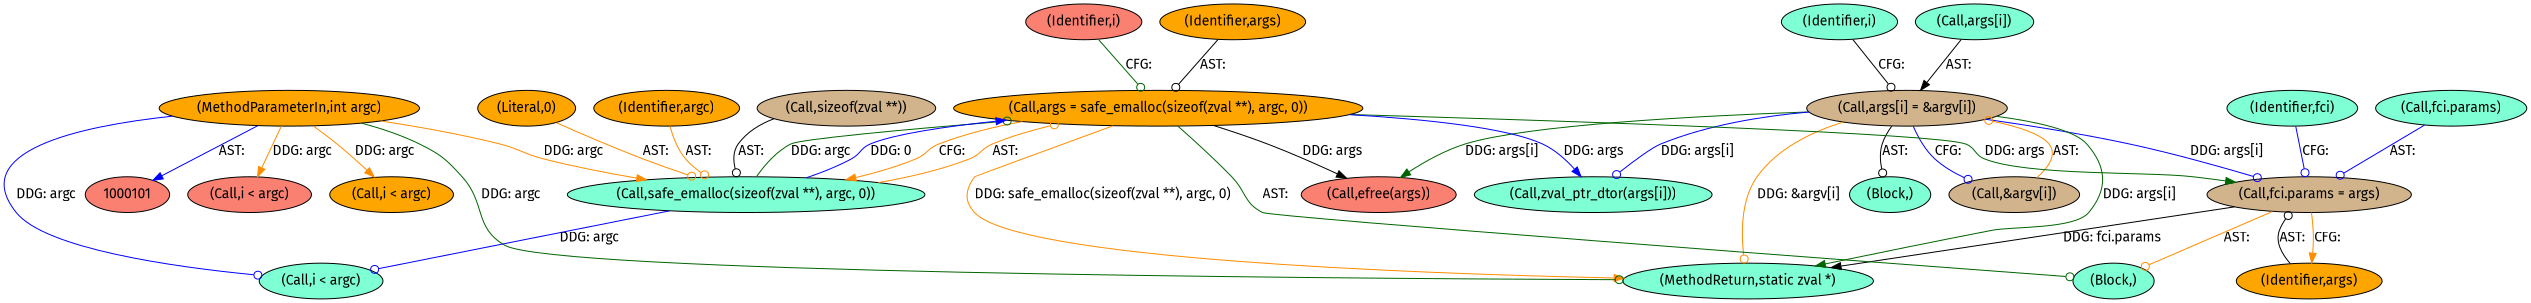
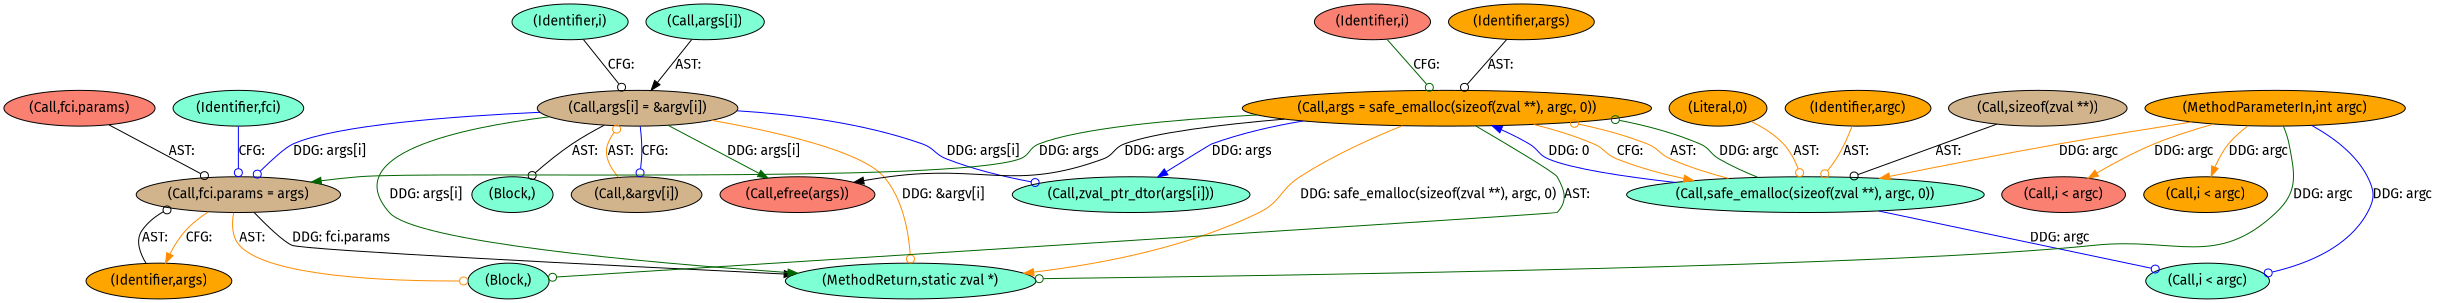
(2451, 108) -> (79, 108)
(2384, 149) -> (155, 149)
(127, 195) -> none
